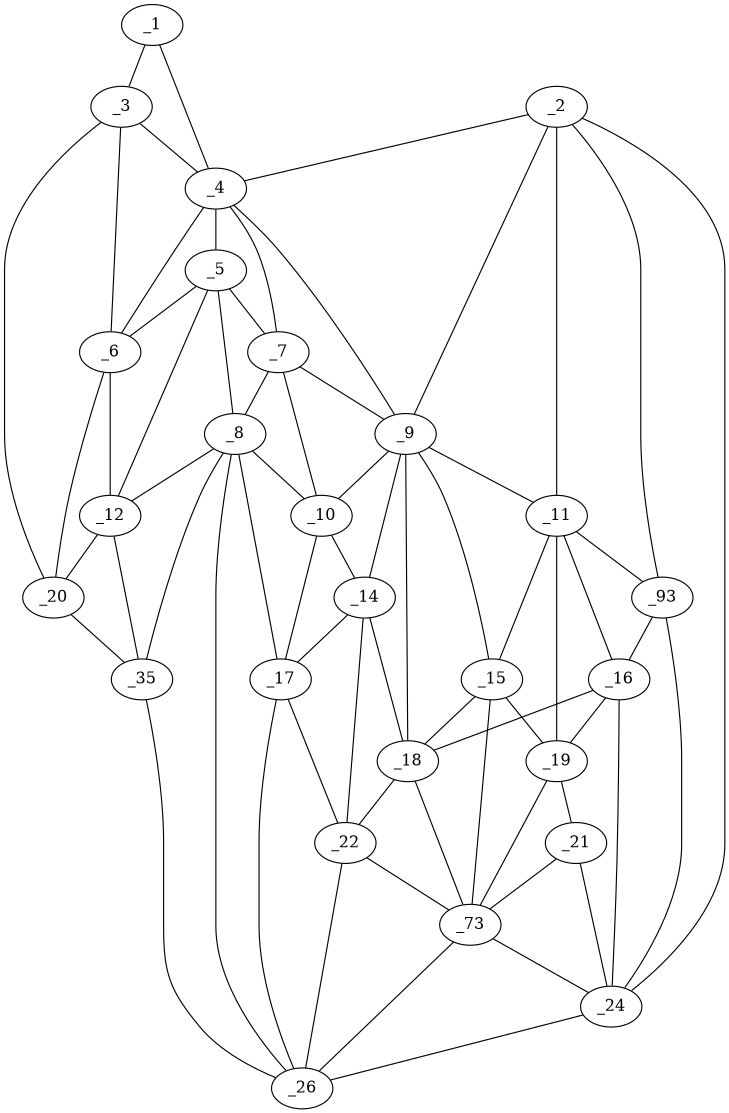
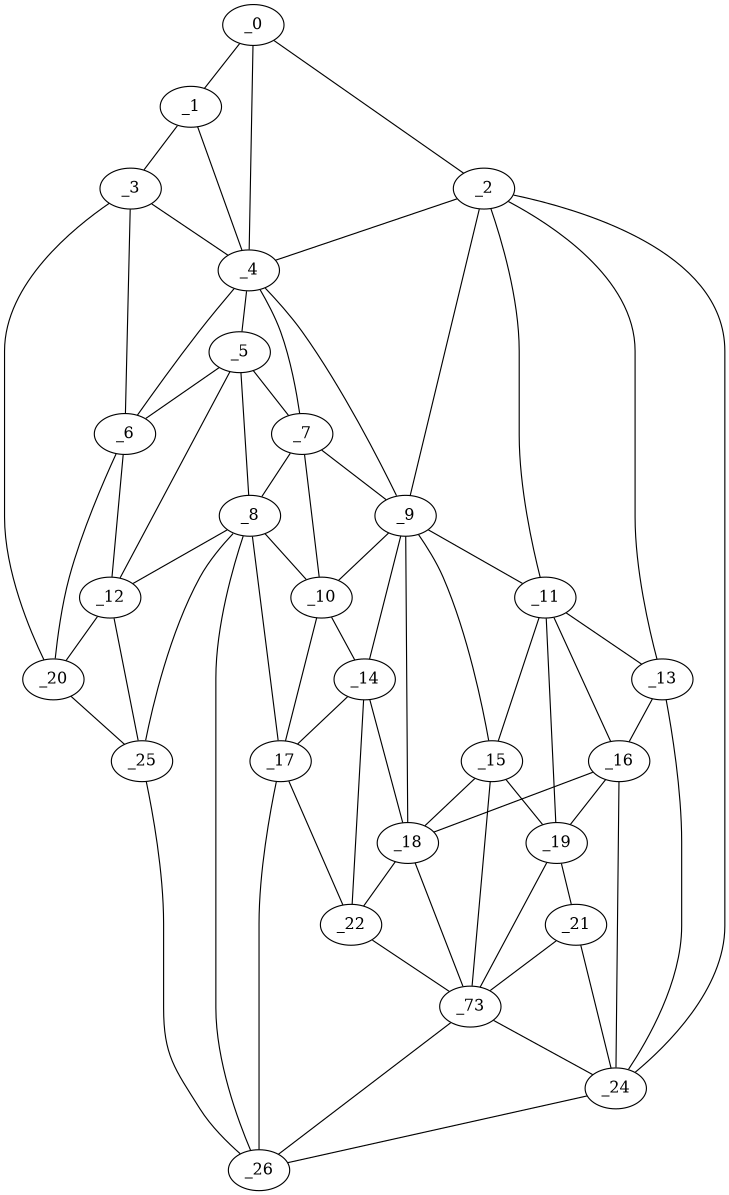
none -> (253, 25)
(662, 598) -> (662, 679)
(142, 679) -> (142, 761)
(324, 966) -> none
